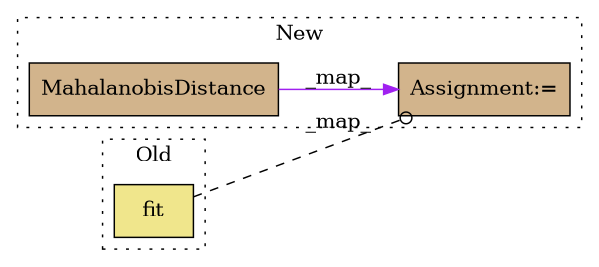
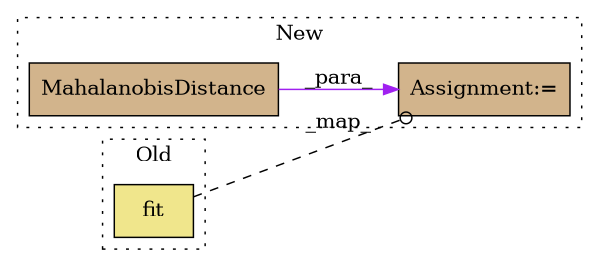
(338, 78) -> (338, 78)
